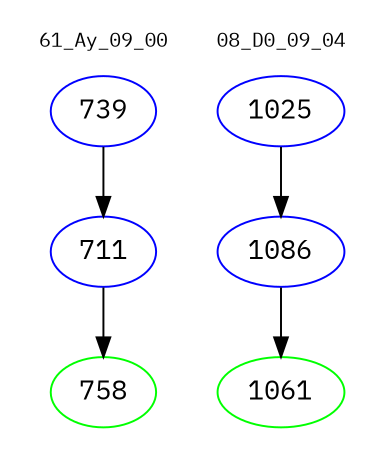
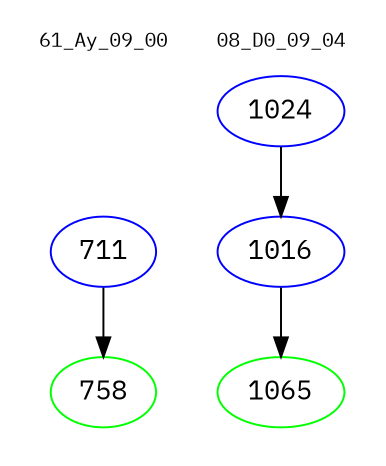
(103, 111) -> none
(281, 111) -> (281, 111)
(281, 252) -> (281, 252)
(281, 392) -> (281, 392)
